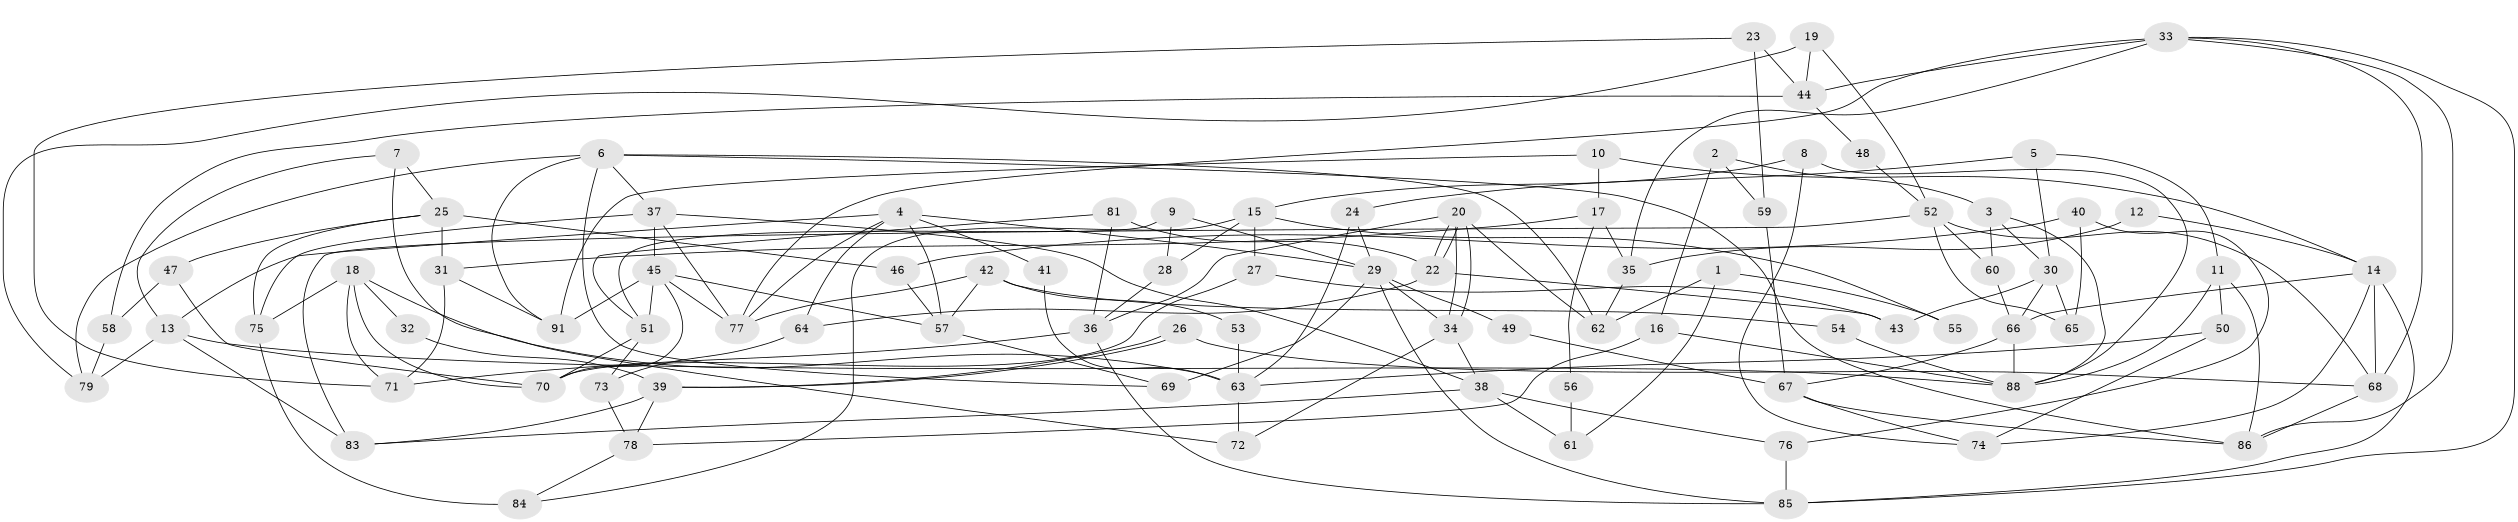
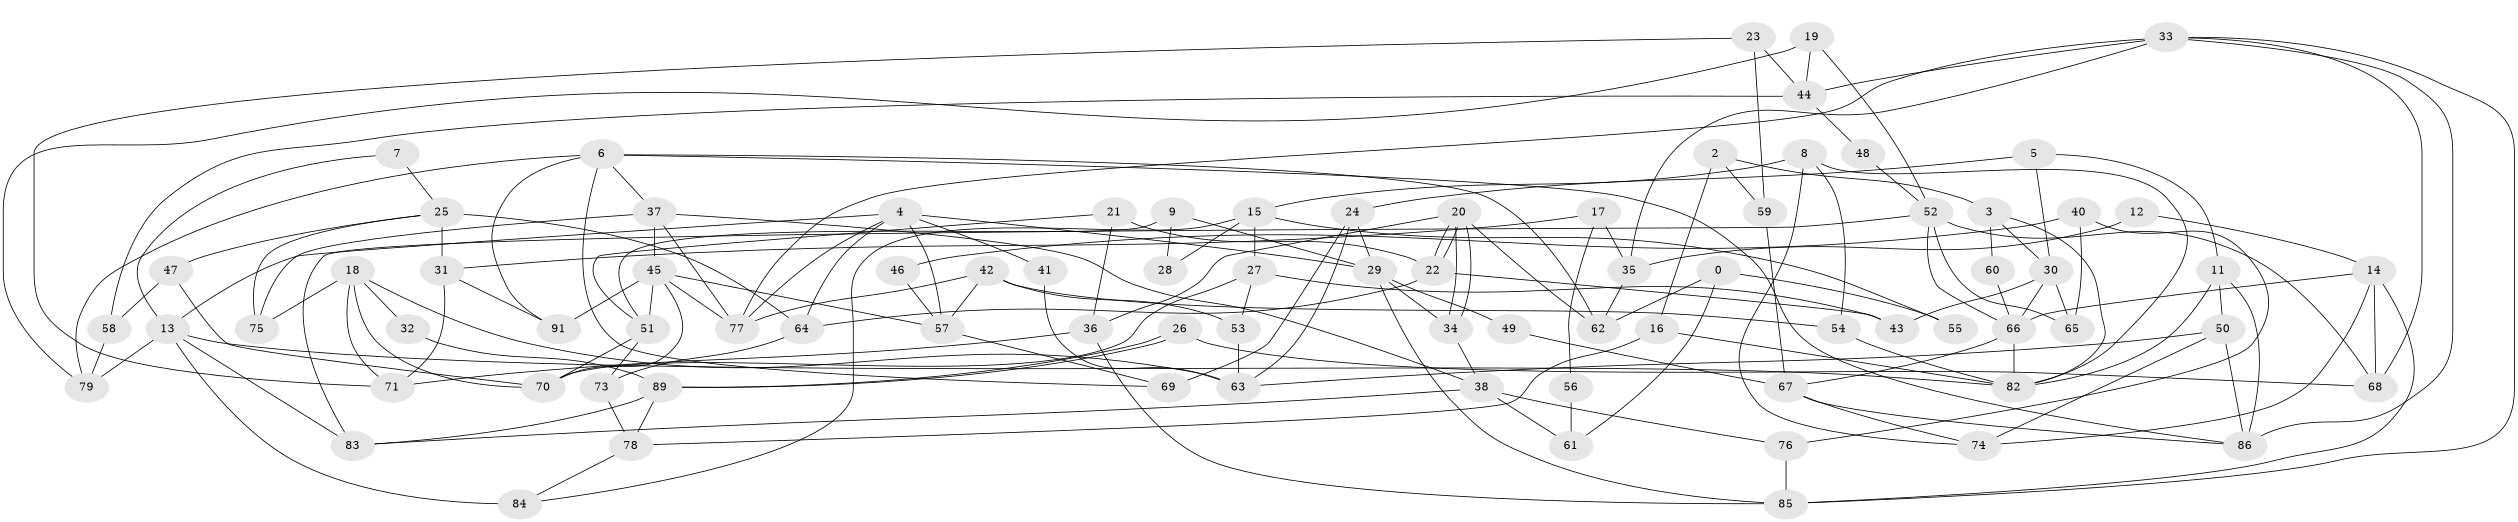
(1599, 154) -> none
(1114, 212) -> (1114, 212)
(567, 229) -> (643, 243)
none -> (1844, 237)
(1962, 242) -> (1940, 288)
(1719, 271) -> (1719, 271)
(1134, 296) -> none
none -> (1247, 300)
(1285, 347) -> (1280, 327)
(660, 388) -> (660, 388)
(2014, 388) -> (2014, 388)
(2310, 417) -> (2234, 388)
(1239, 446) -> none
(343, 473) -> (313, 470)
